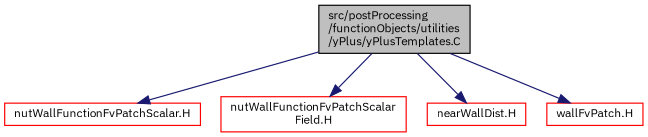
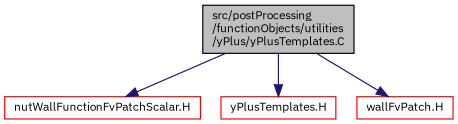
(314, 114) -> none
(477, 114) -> (278, 108)
